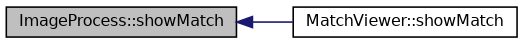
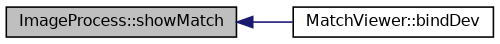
(405, 22) -> (393, 22)
